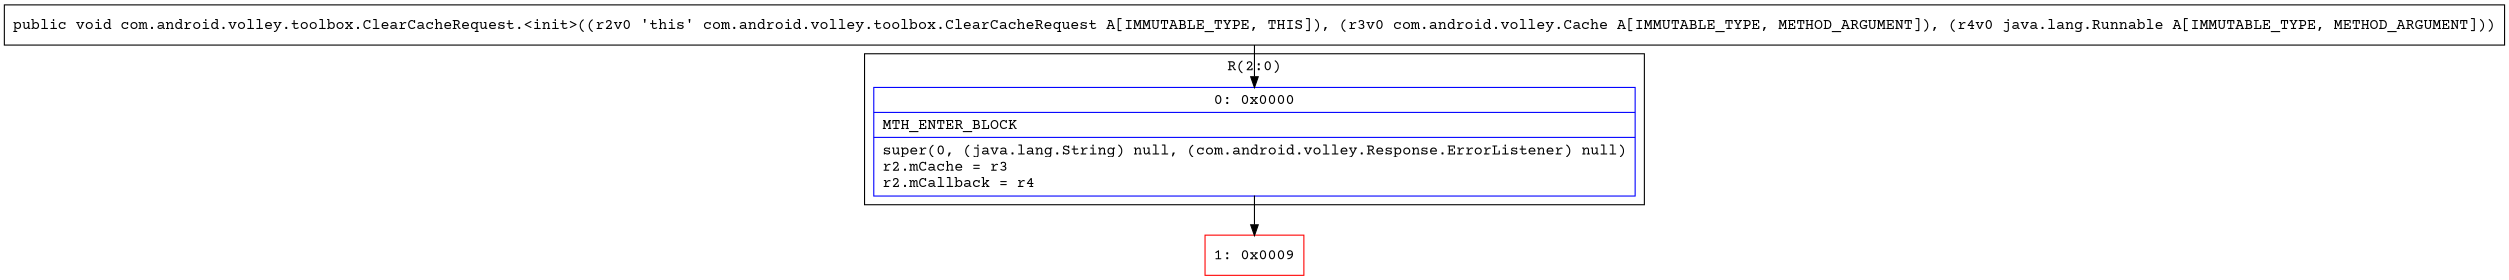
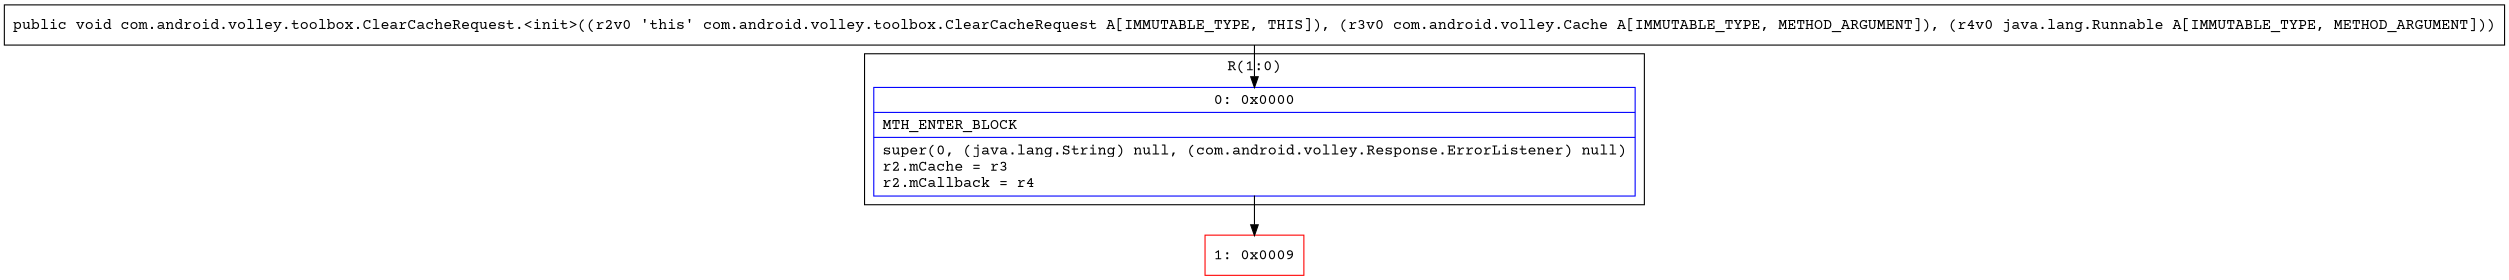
(1254, 66) -> (1254, 66)
